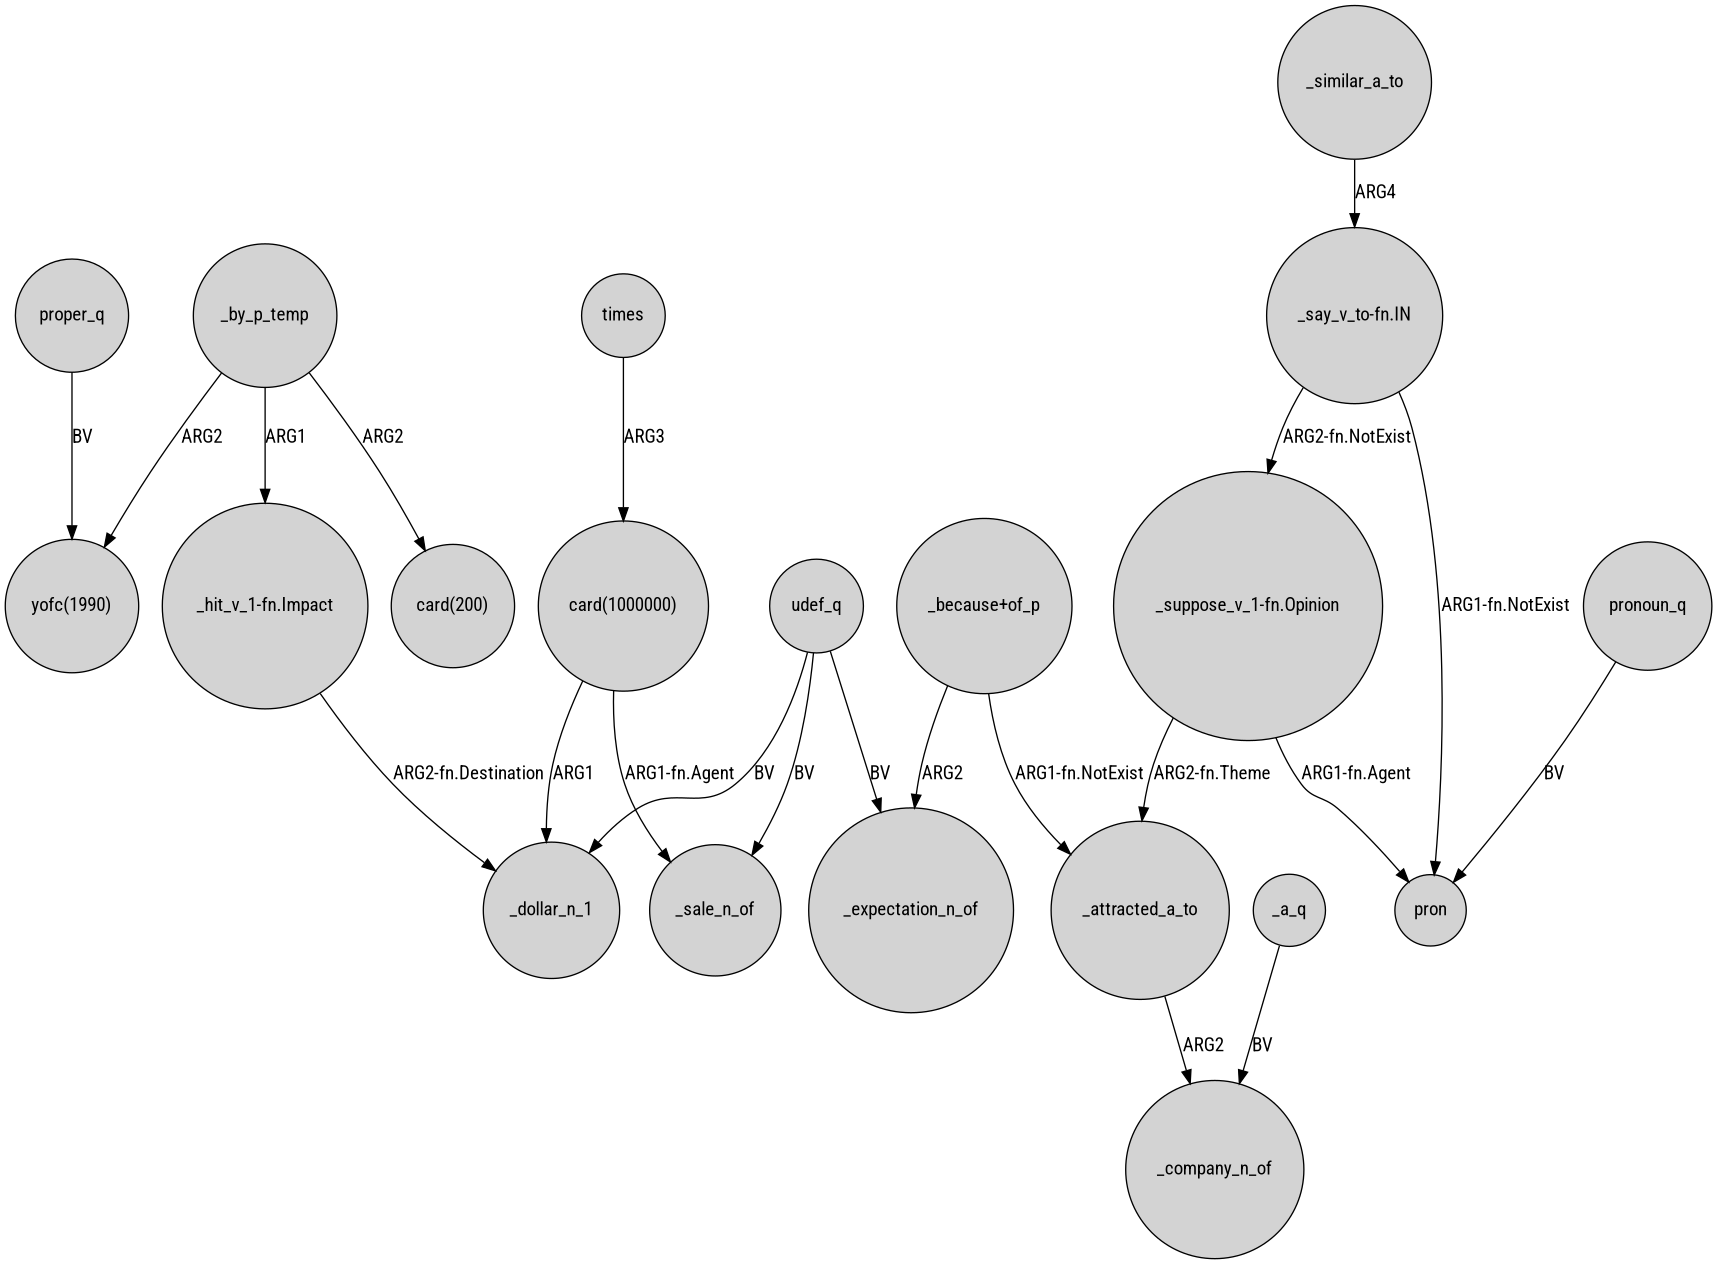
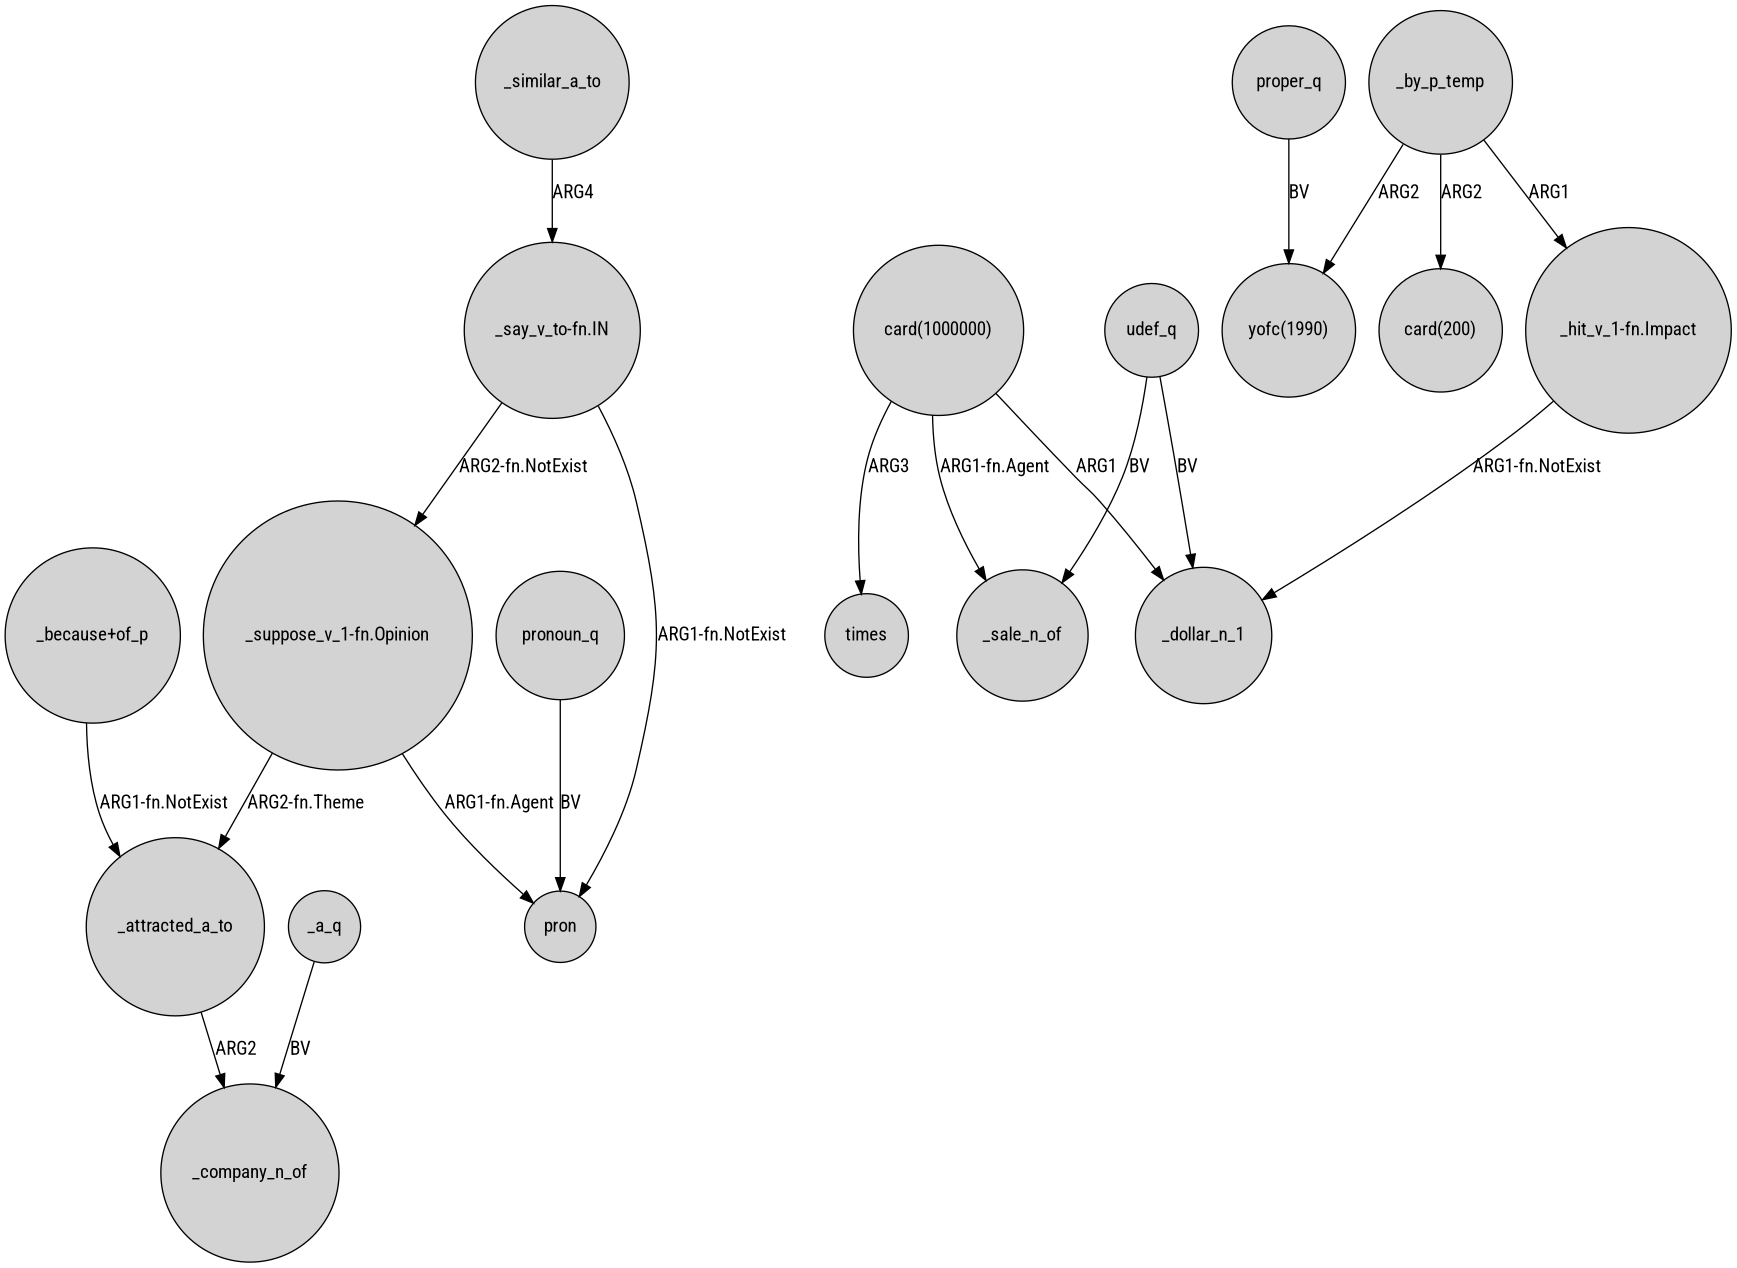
(623, 433) -> (862, 488)
(469, 774) -> (1537, 467)
(911, 910) -> none
